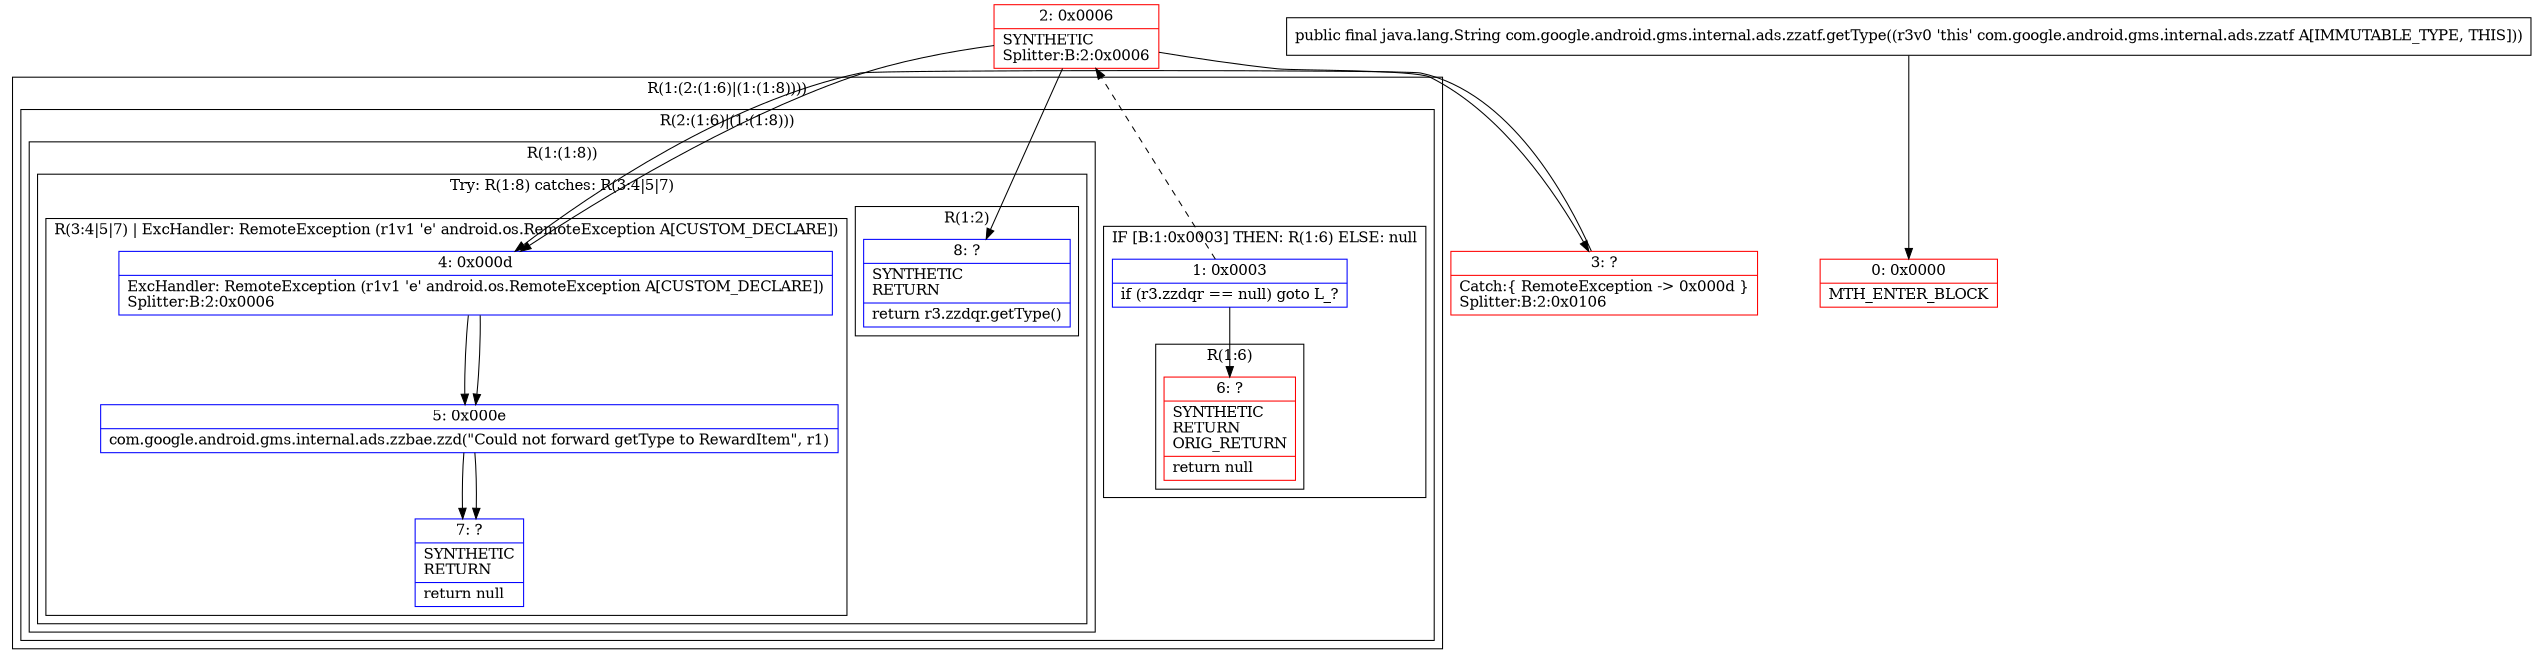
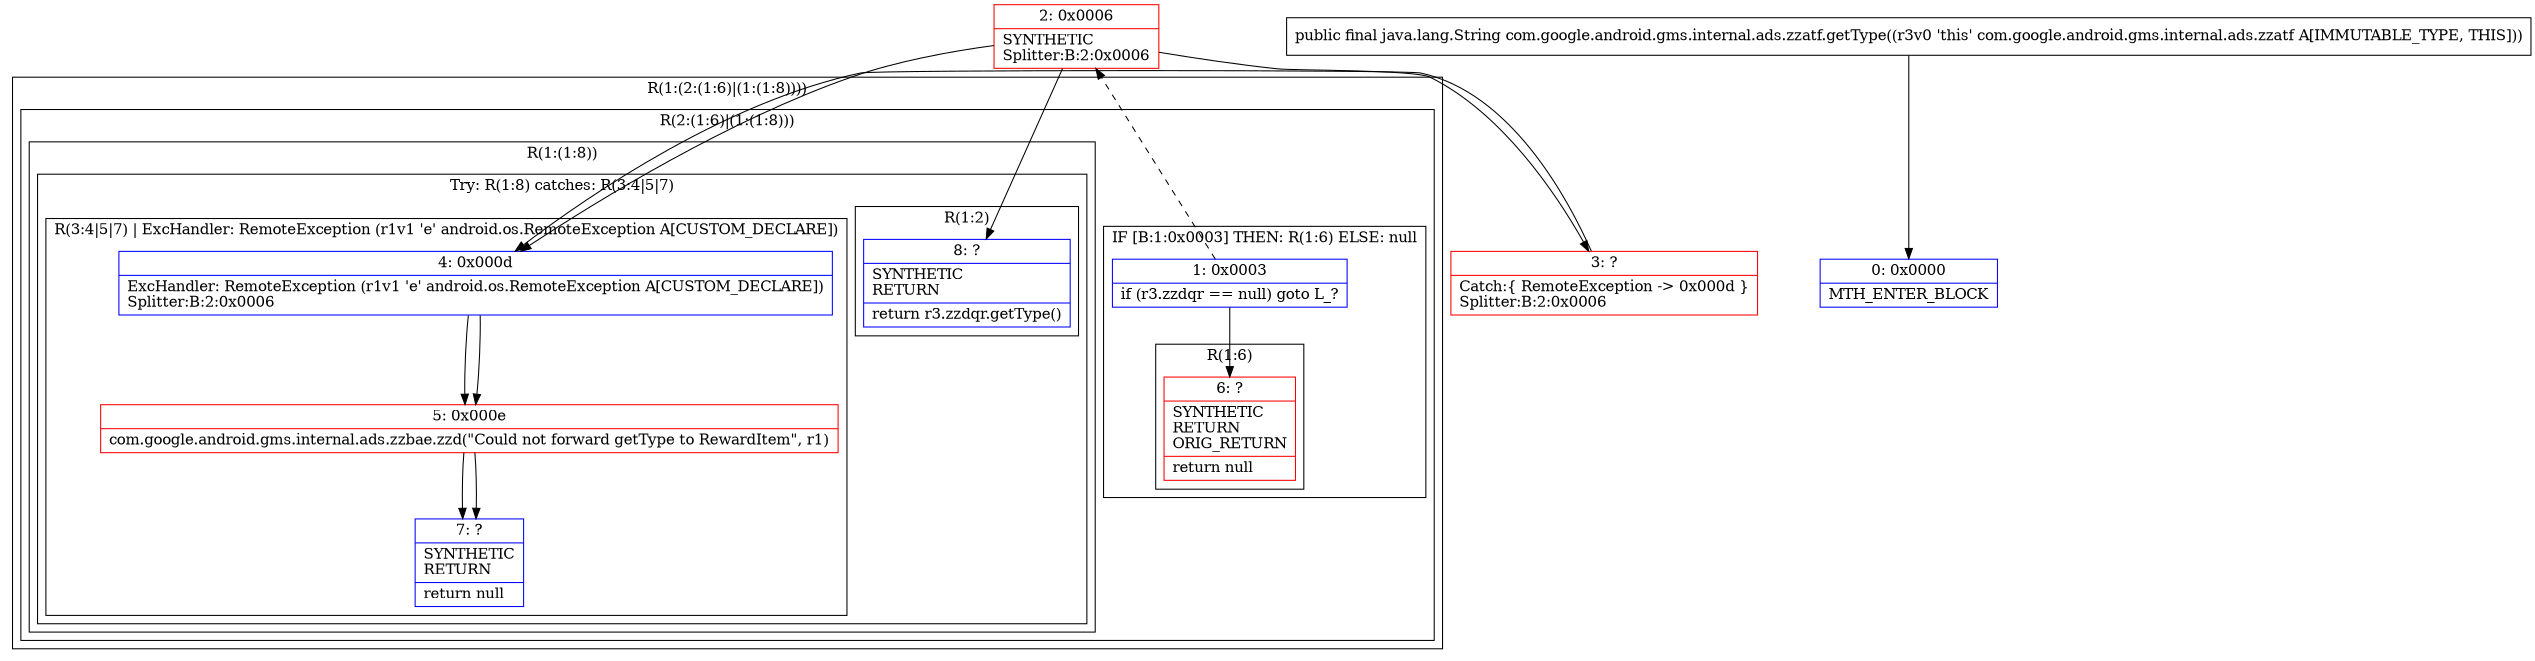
(1909, 283) -> (1909, 283)
(1533, 302) -> (1533, 302)
(469, 429) -> (469, 429)
